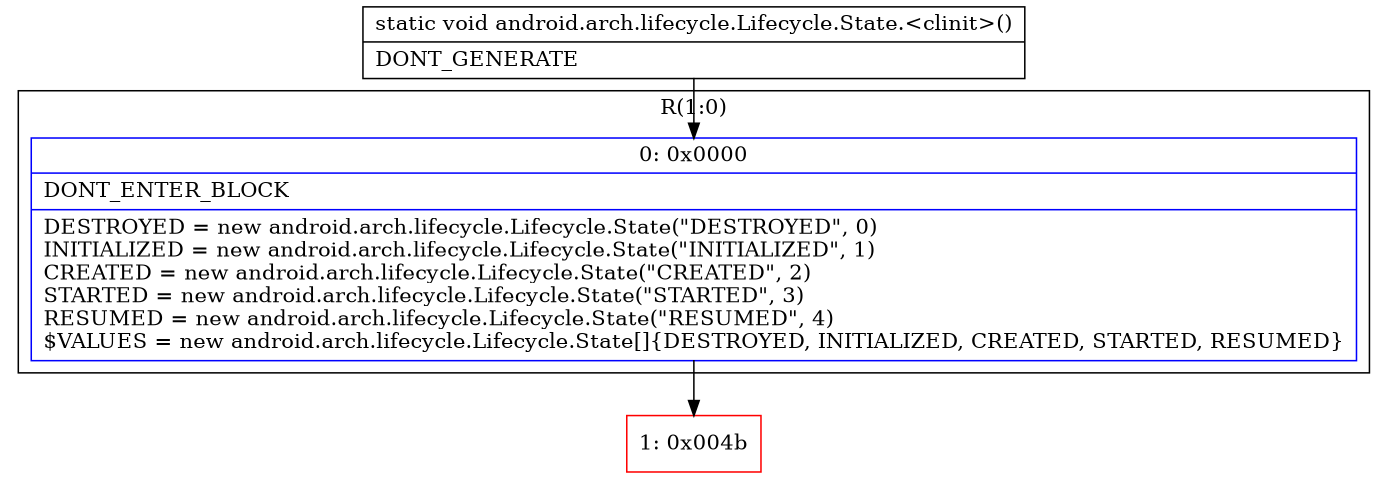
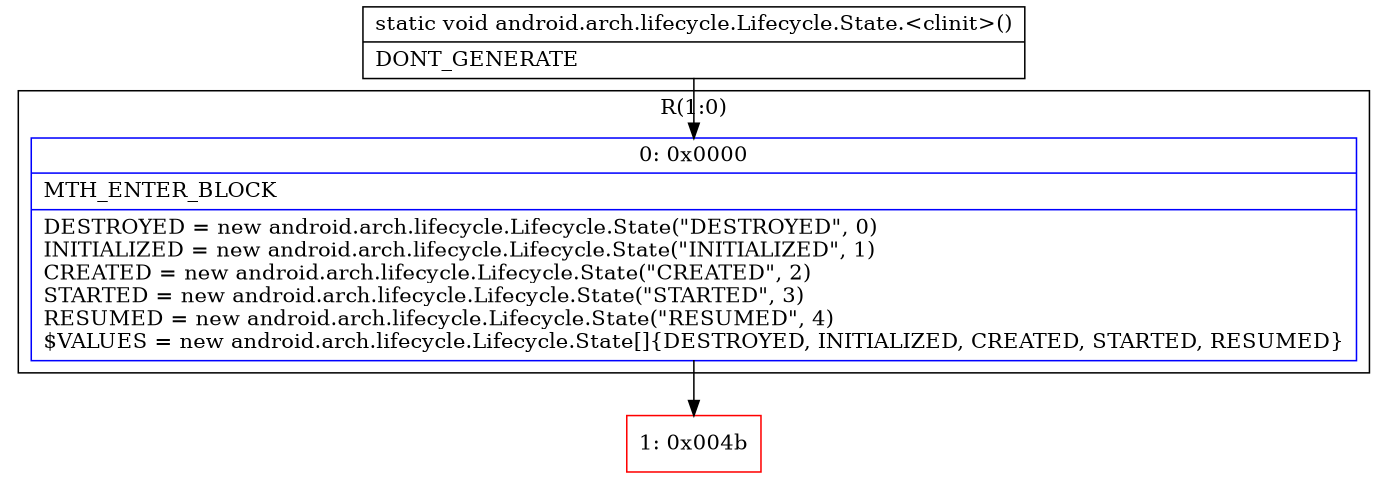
(167, 191) -> (161, 191)
